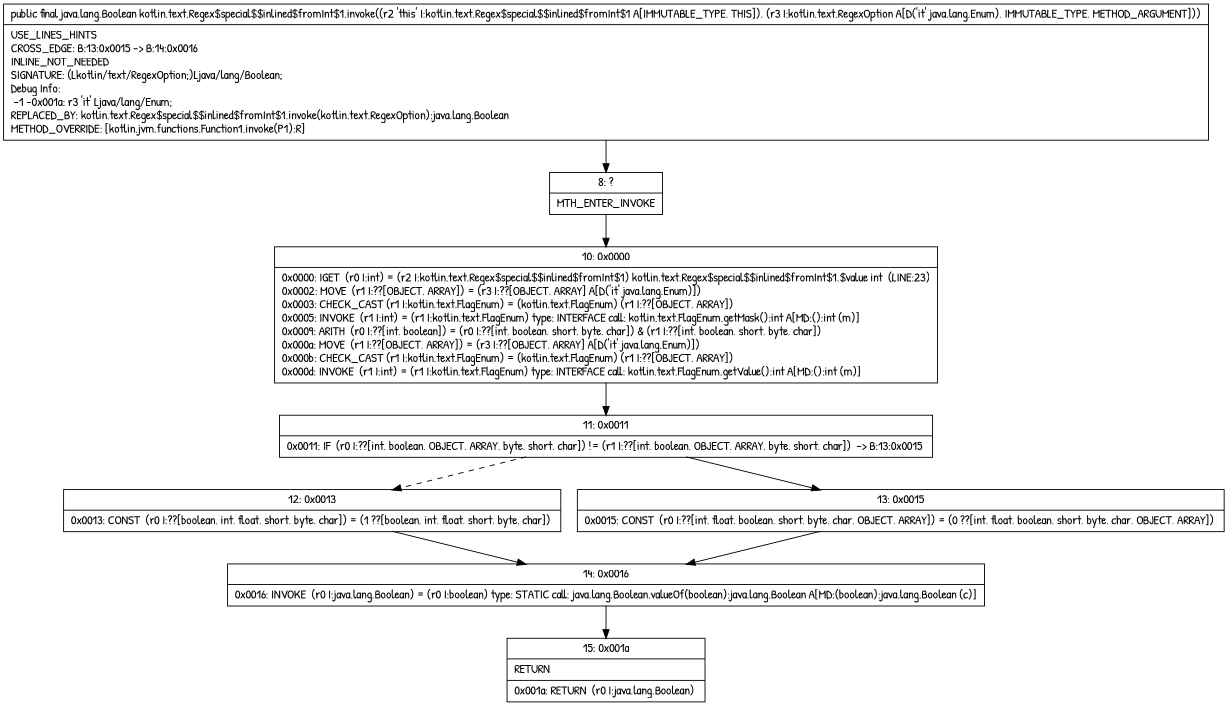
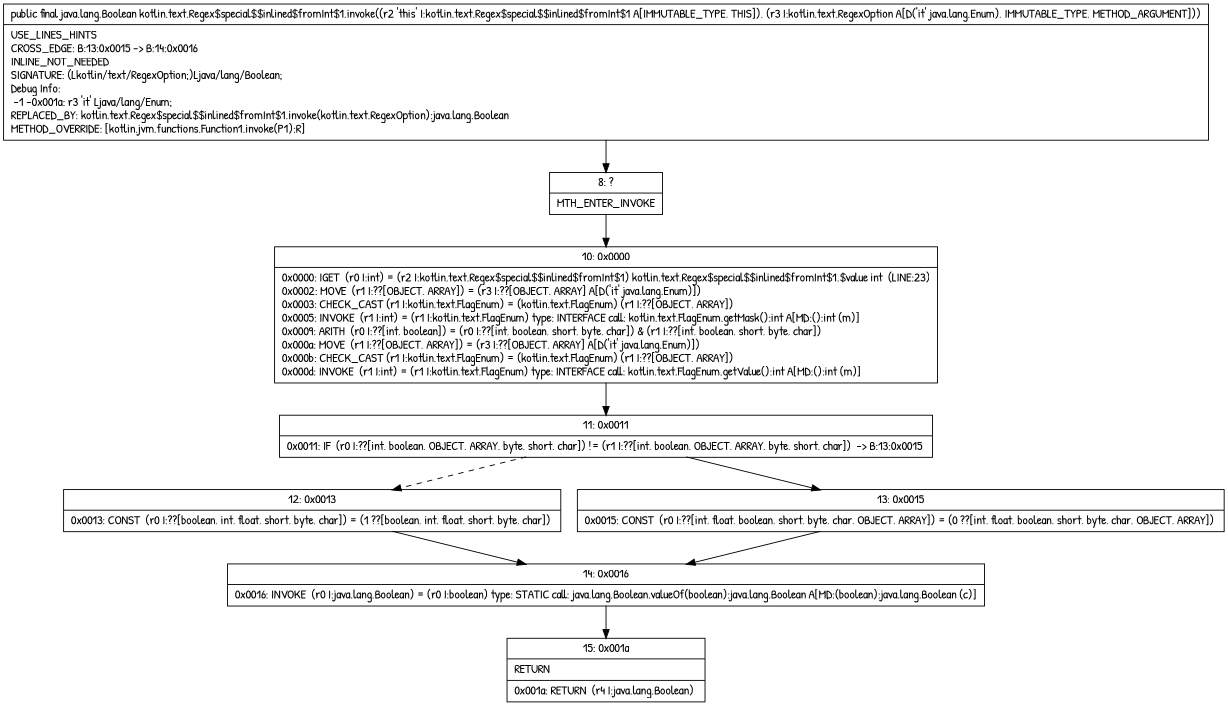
(606, 691) -> (606, 691)
